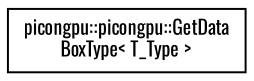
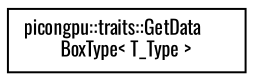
(127, 41) -> (127, 41)
